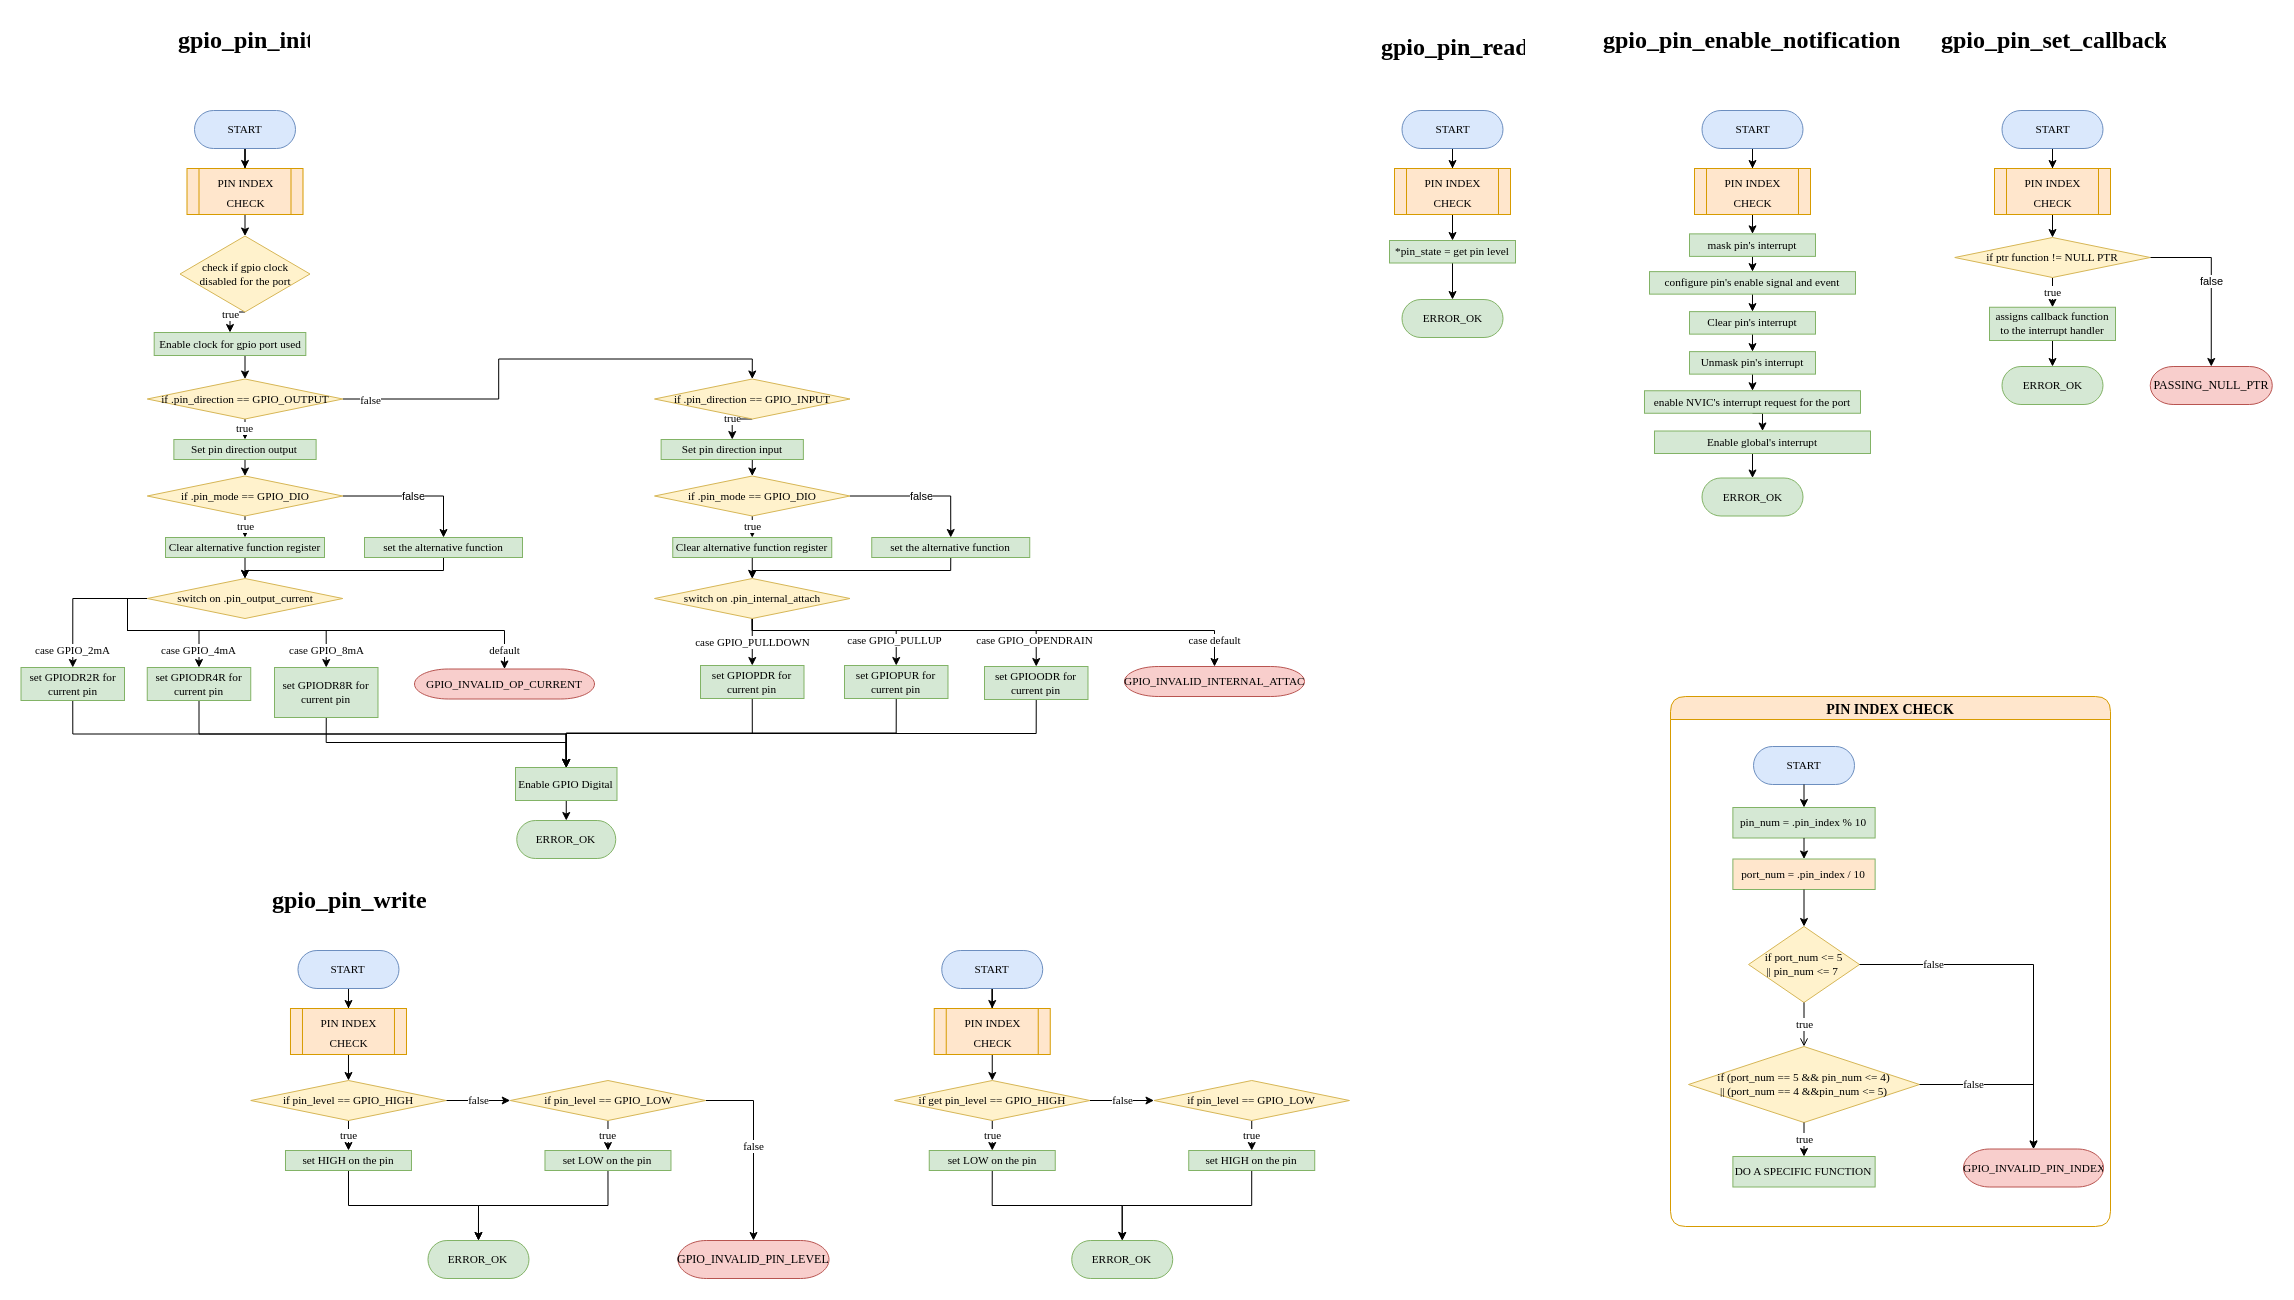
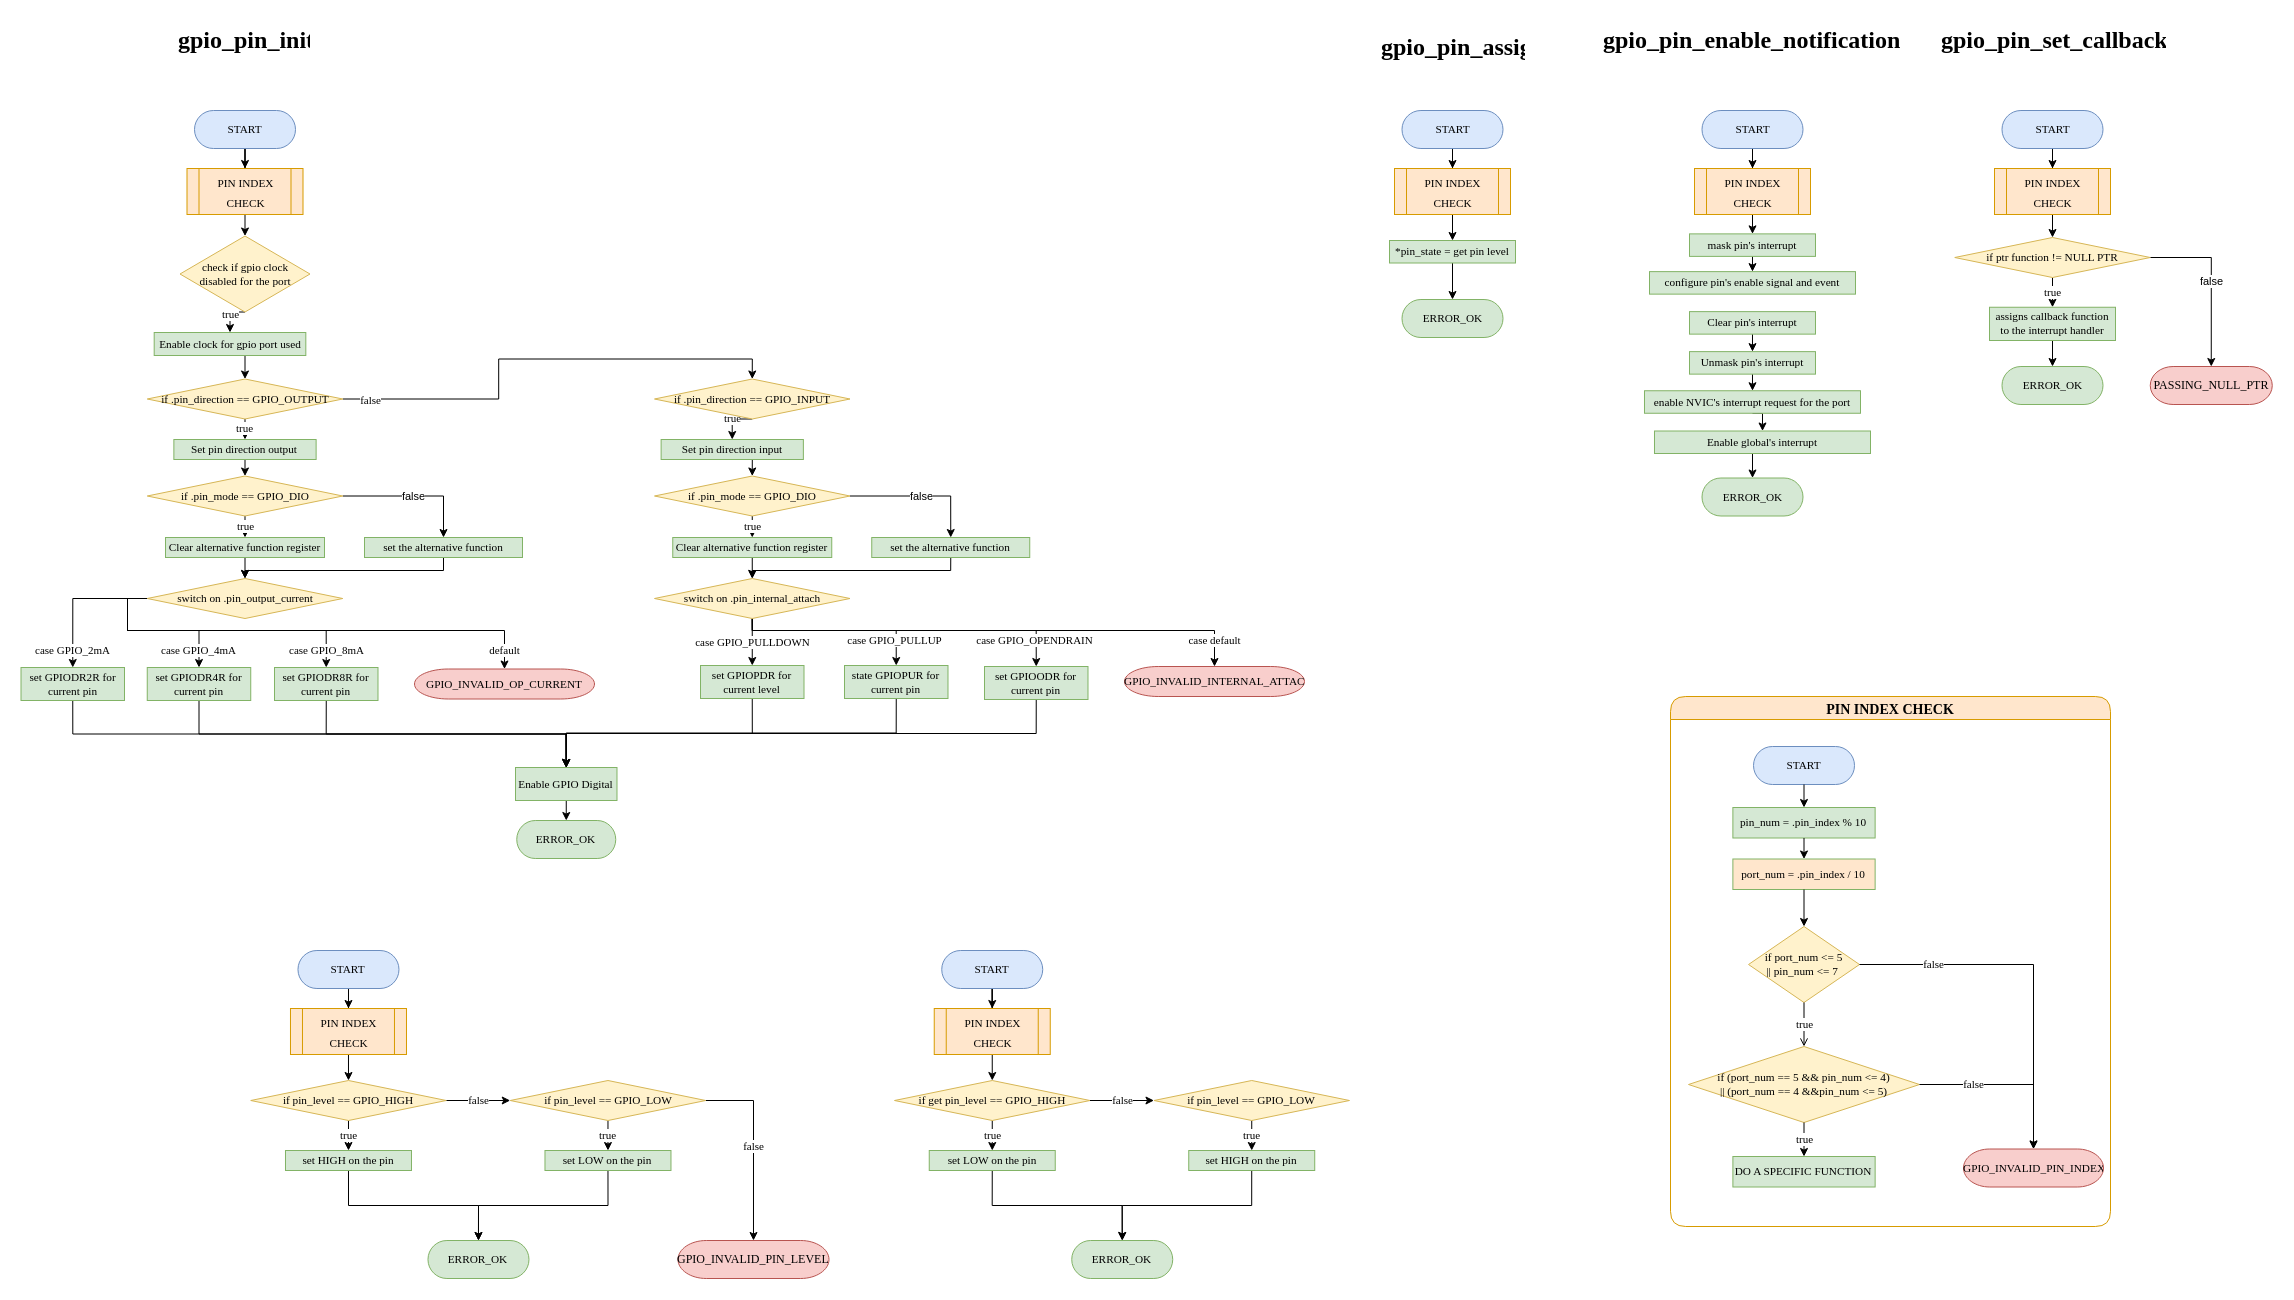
(1422, 25) -> (1431, 25)
(1752, 299) -> none
(752, 683) -> (752, 683)
(896, 683) -> (896, 683)
(326, 693) -> (326, 684)
(348, 901) -> none
